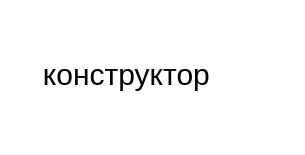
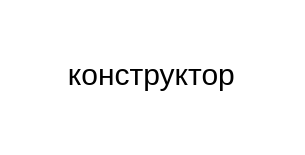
(126, 76) -> (151, 76)
